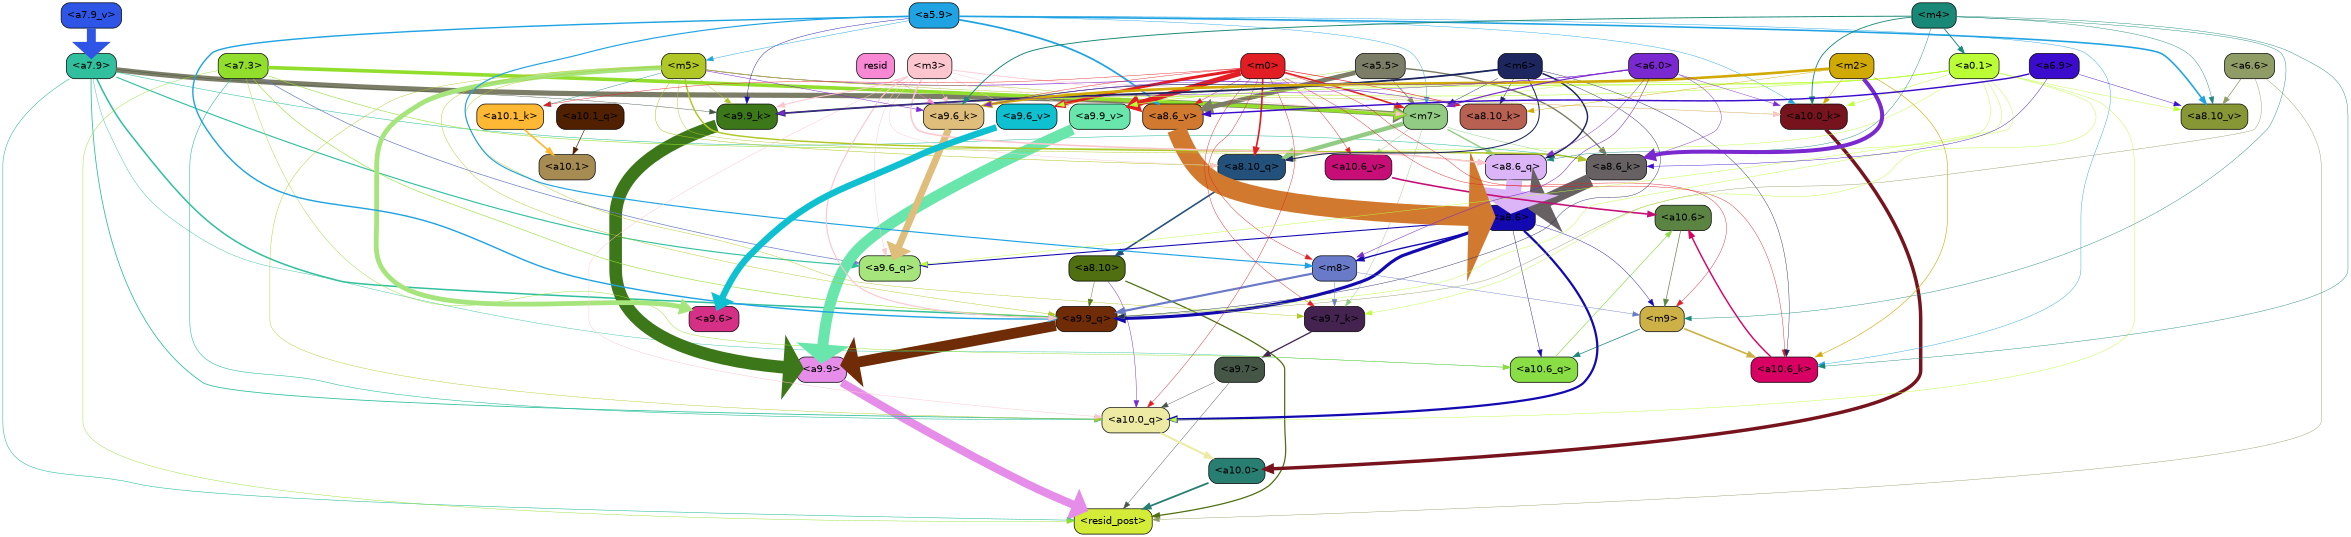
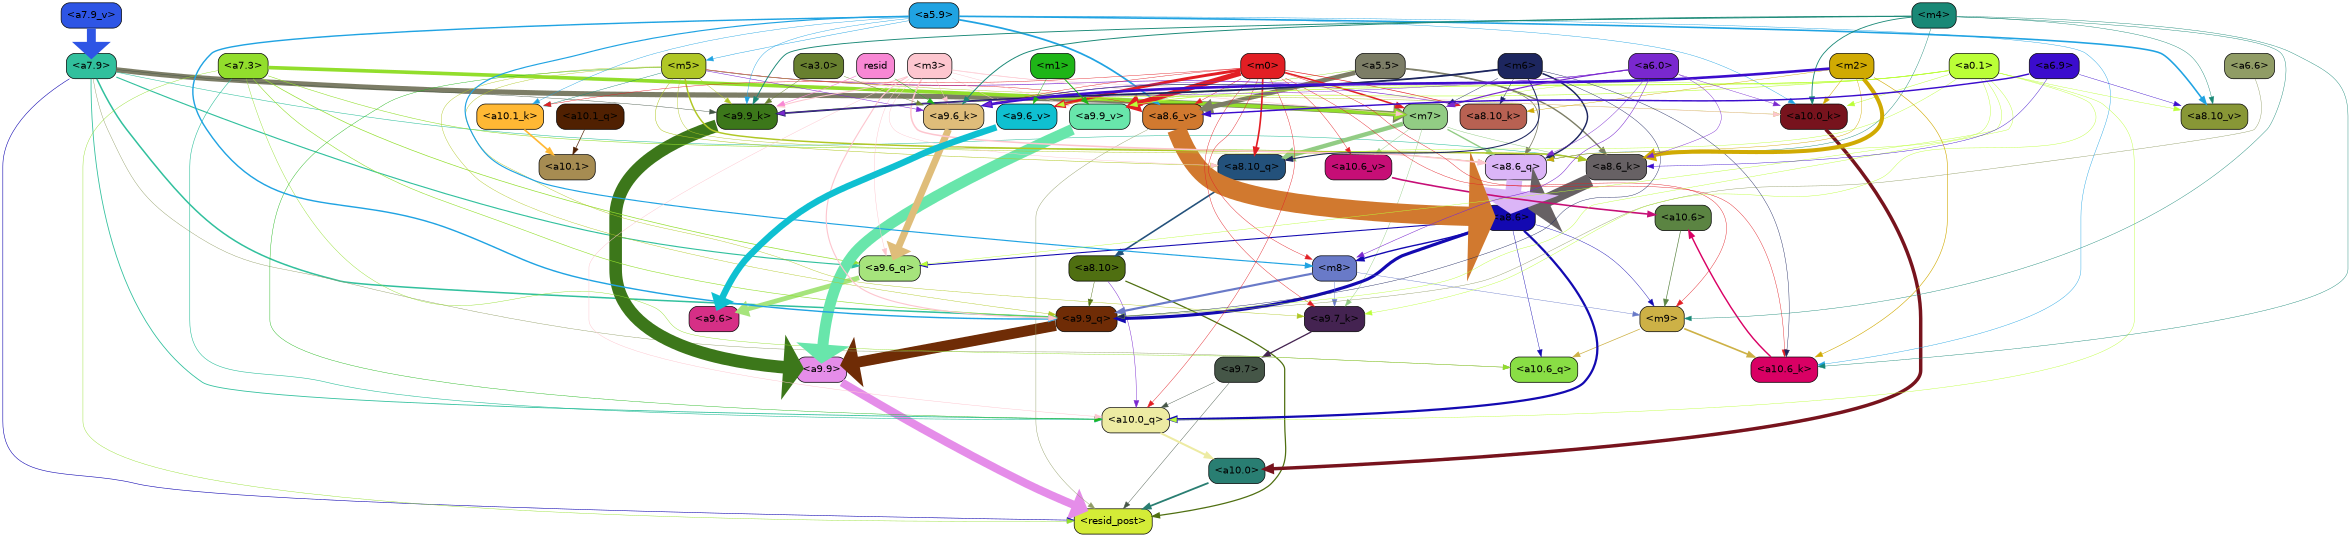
(1211, 24) -> (719, 39)
(811, 34) -> (811, 34)
(1954, 41) -> (1204, 27)
none -> (819, 66)
none -> (1053, 66)
(1410, 84) -> (1410, 84)
(921, 85) -> (921, 85)
(912, 89) -> (912, 89)
(1400, 89) -> (1495, 85)
(2234, 89) -> none
none -> (820, 90)
(1852, 143) -> (1852, 143)
none -> (1731, 148)
(377, 191) -> (805, 293)
(550, 195) -> (550, 195)
(1611, 296) -> none
(1610, 342) -> (1610, 342)
(746, 347) -> (746, 347)
(403, 375) -> (403, 375)
(1925, 483) -> (1036, 286)
(298, 498) -> (298, 498)
